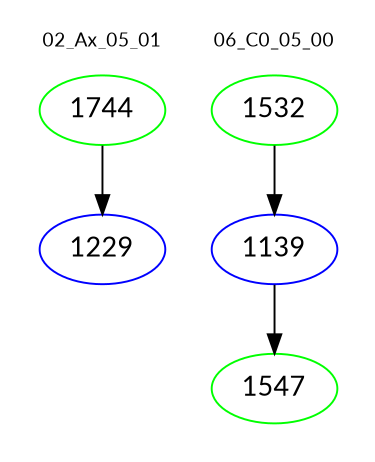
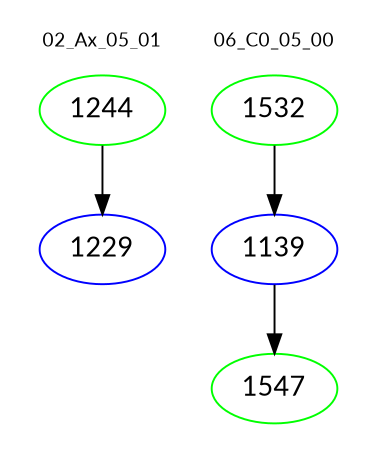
(102, 110) -> (102, 110)
